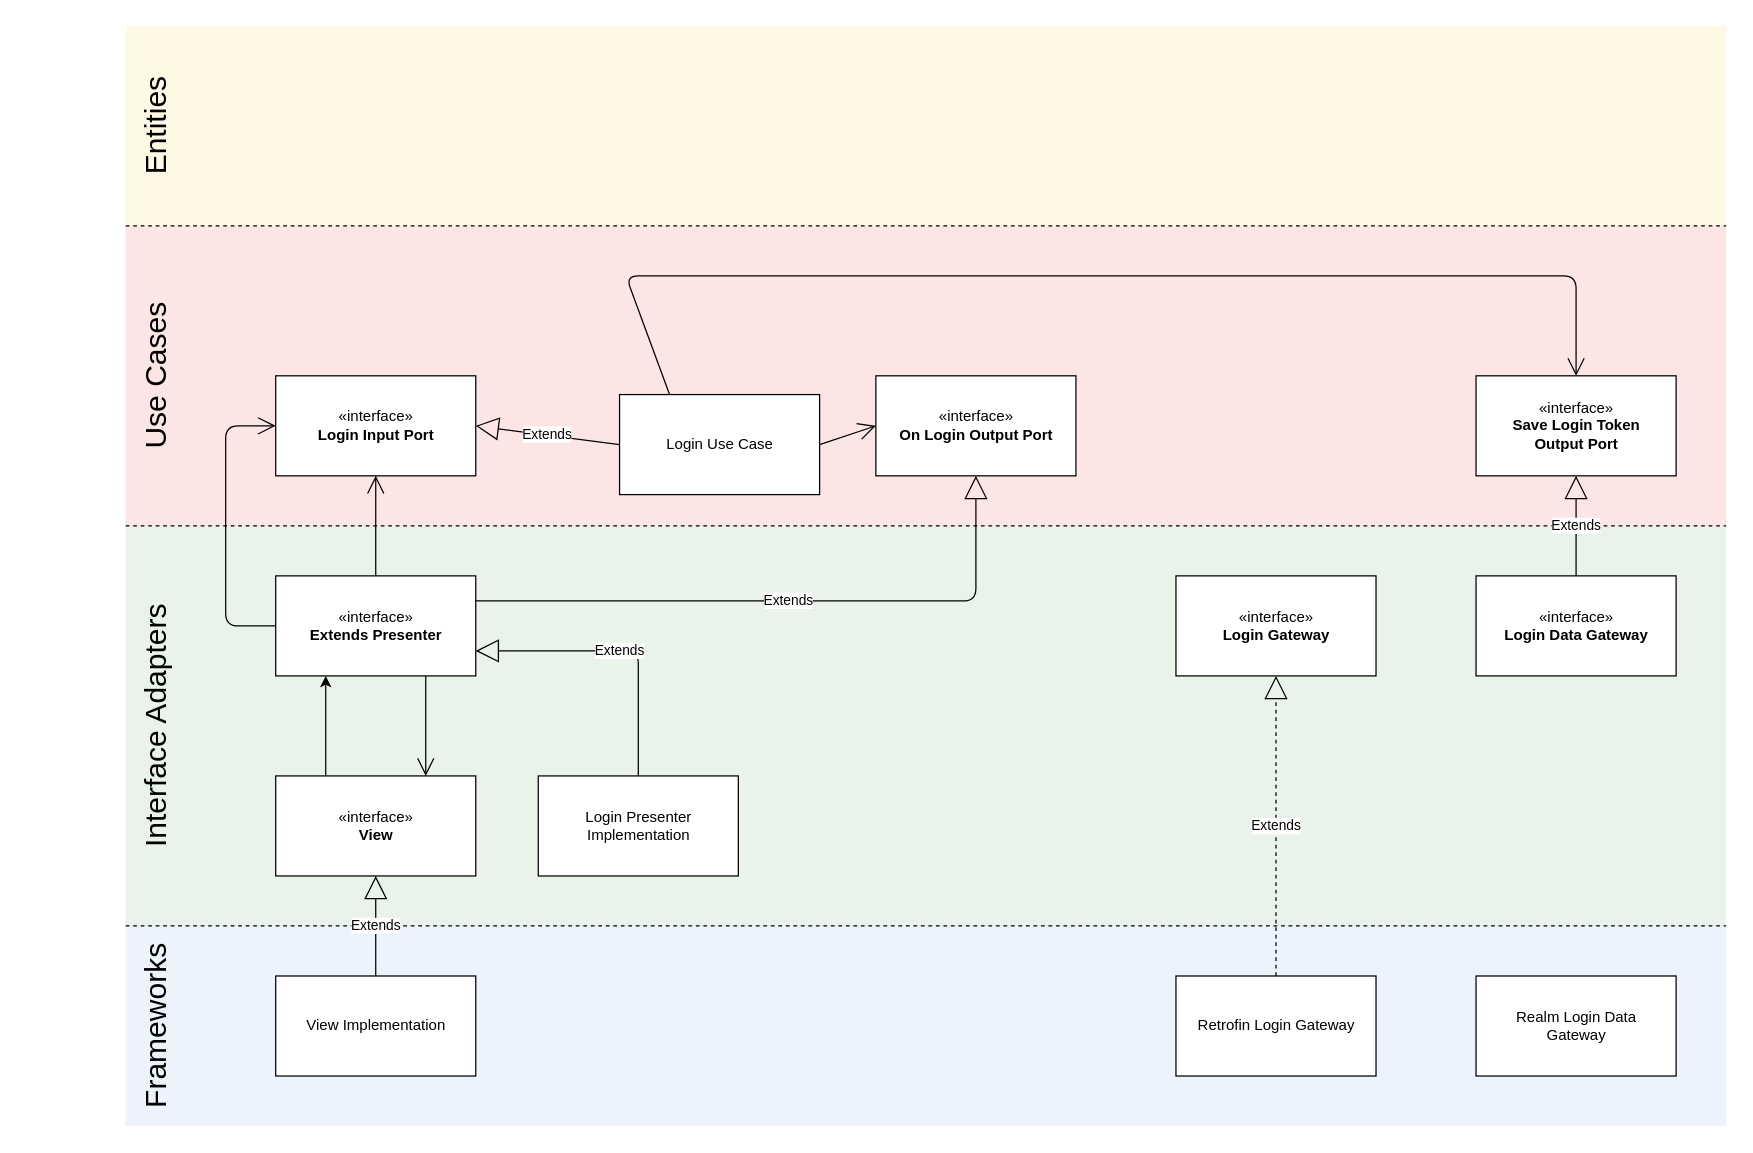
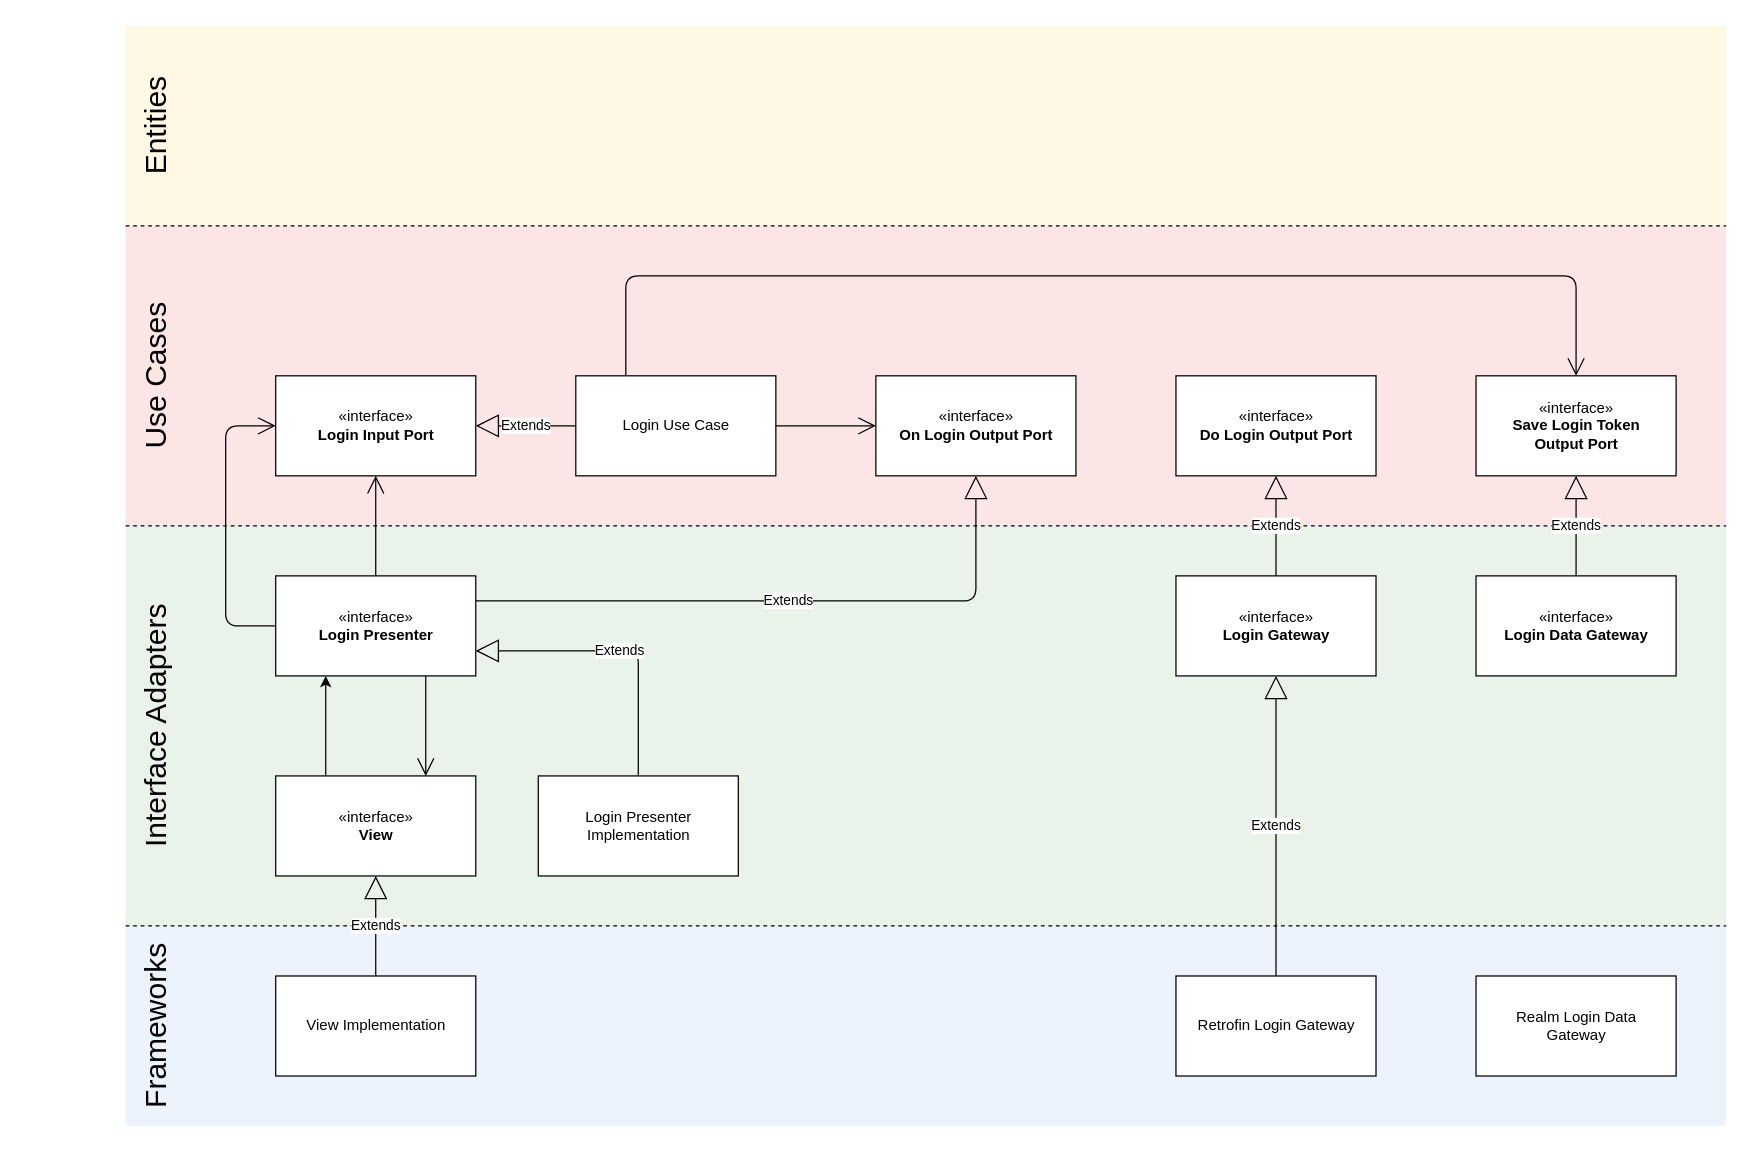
none -> (1276, 426)
(719, 444) -> (676, 426)
none -> (1276, 537)
(376, 626) -> (376, 626)
(1276, 903) -> (1276, 903)
